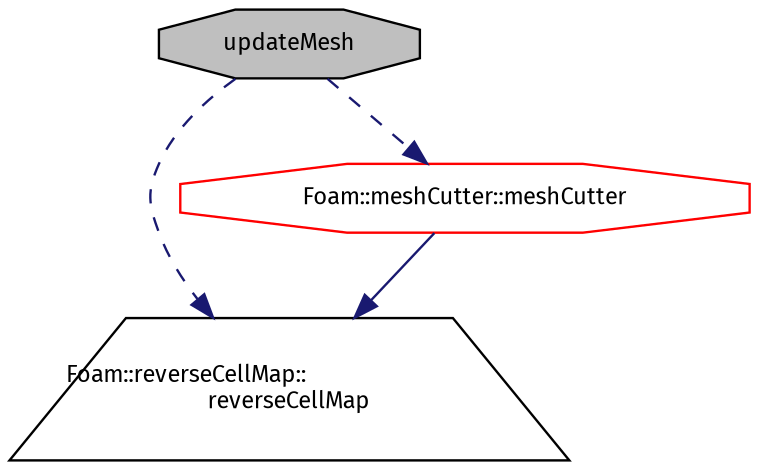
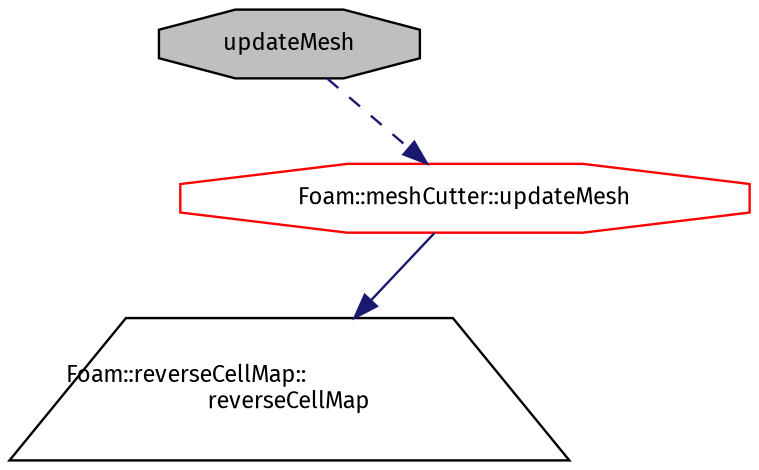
(153, 179) -> none
(465, 198) -> (465, 198)
